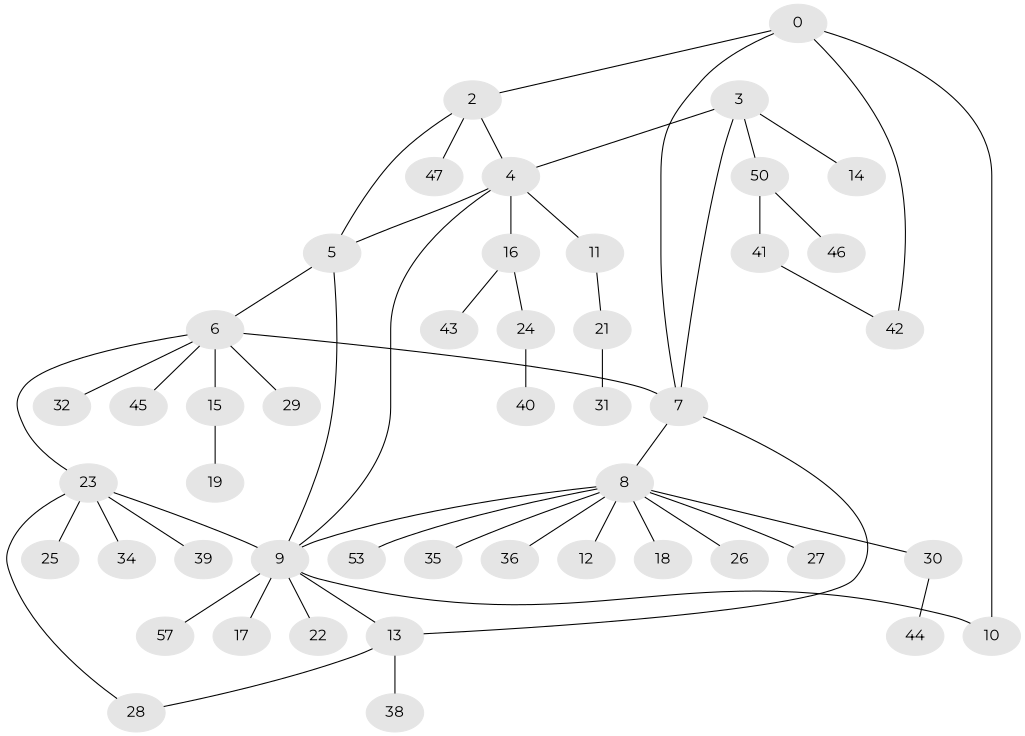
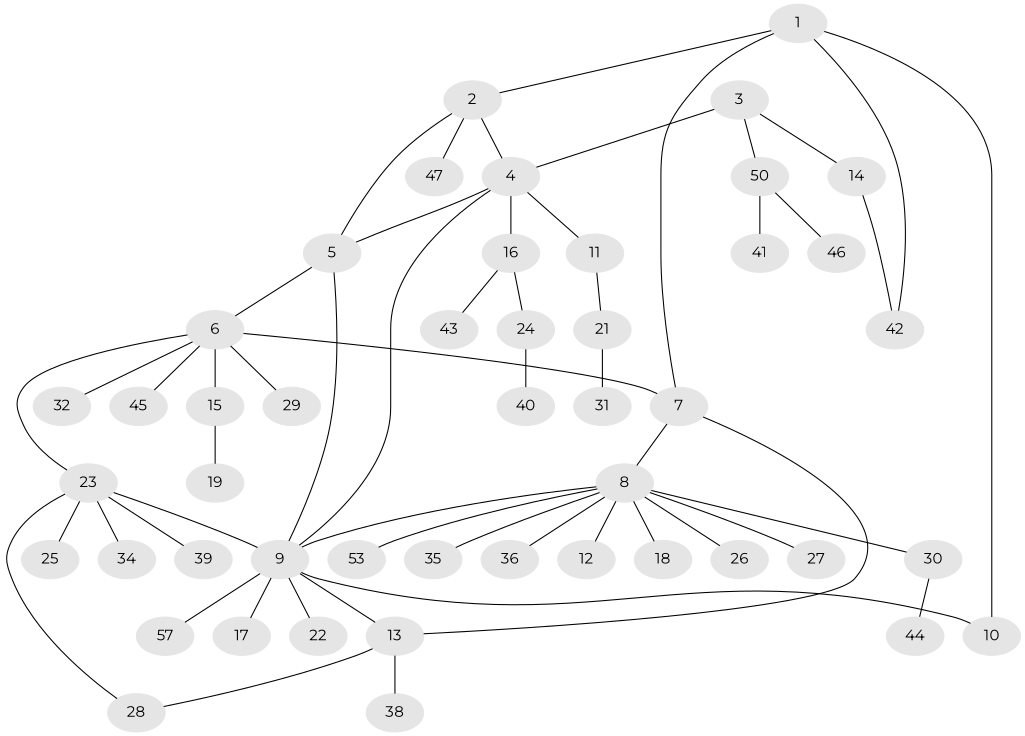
(798, 23) -> (798, 23)
(702, 252) -> none
(827, 291) -> (879, 252)
